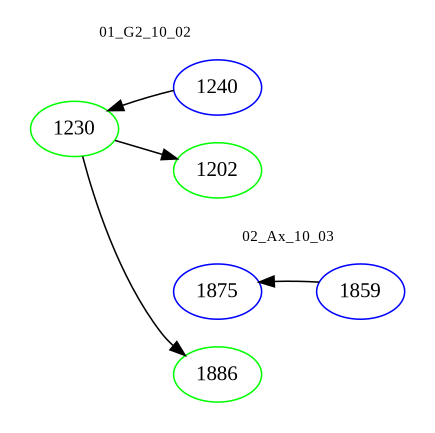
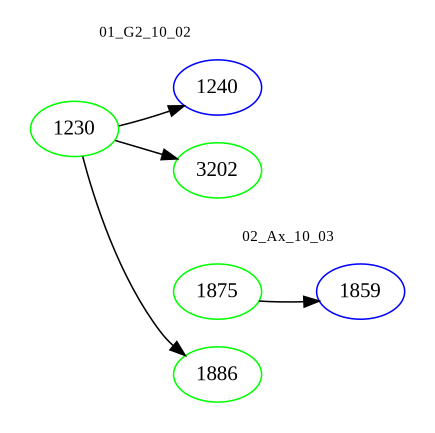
(148, 97) -> (144, 119)
(218, 170) -> (218, 170)
(297, 281) -> (281, 302)
(218, 292) -> (218, 292)
